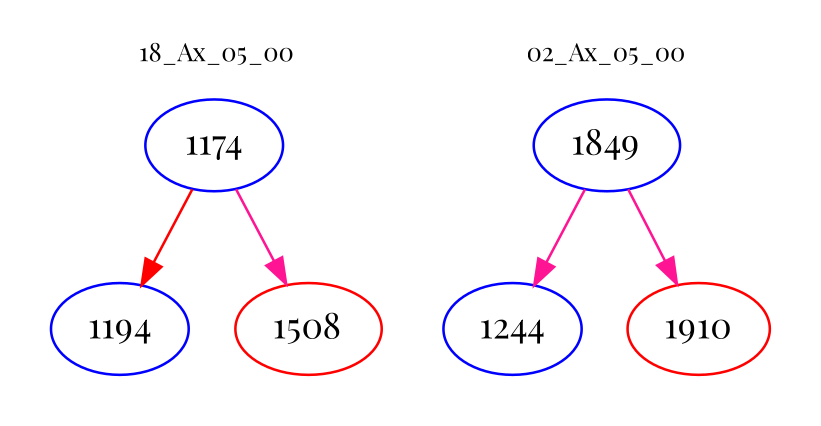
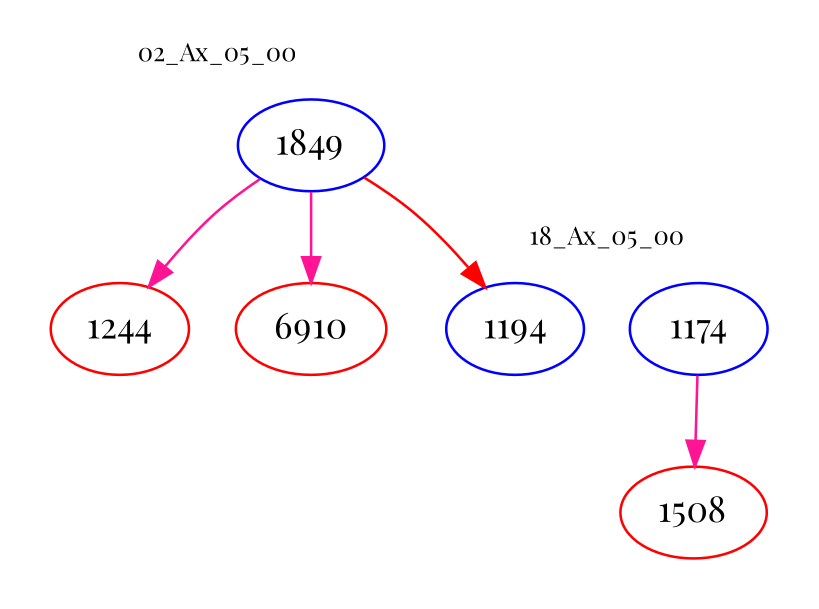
(173, 226) -> (442, 239)
(513, 329) -> (120, 329)
(699, 329) -> (311, 329)
